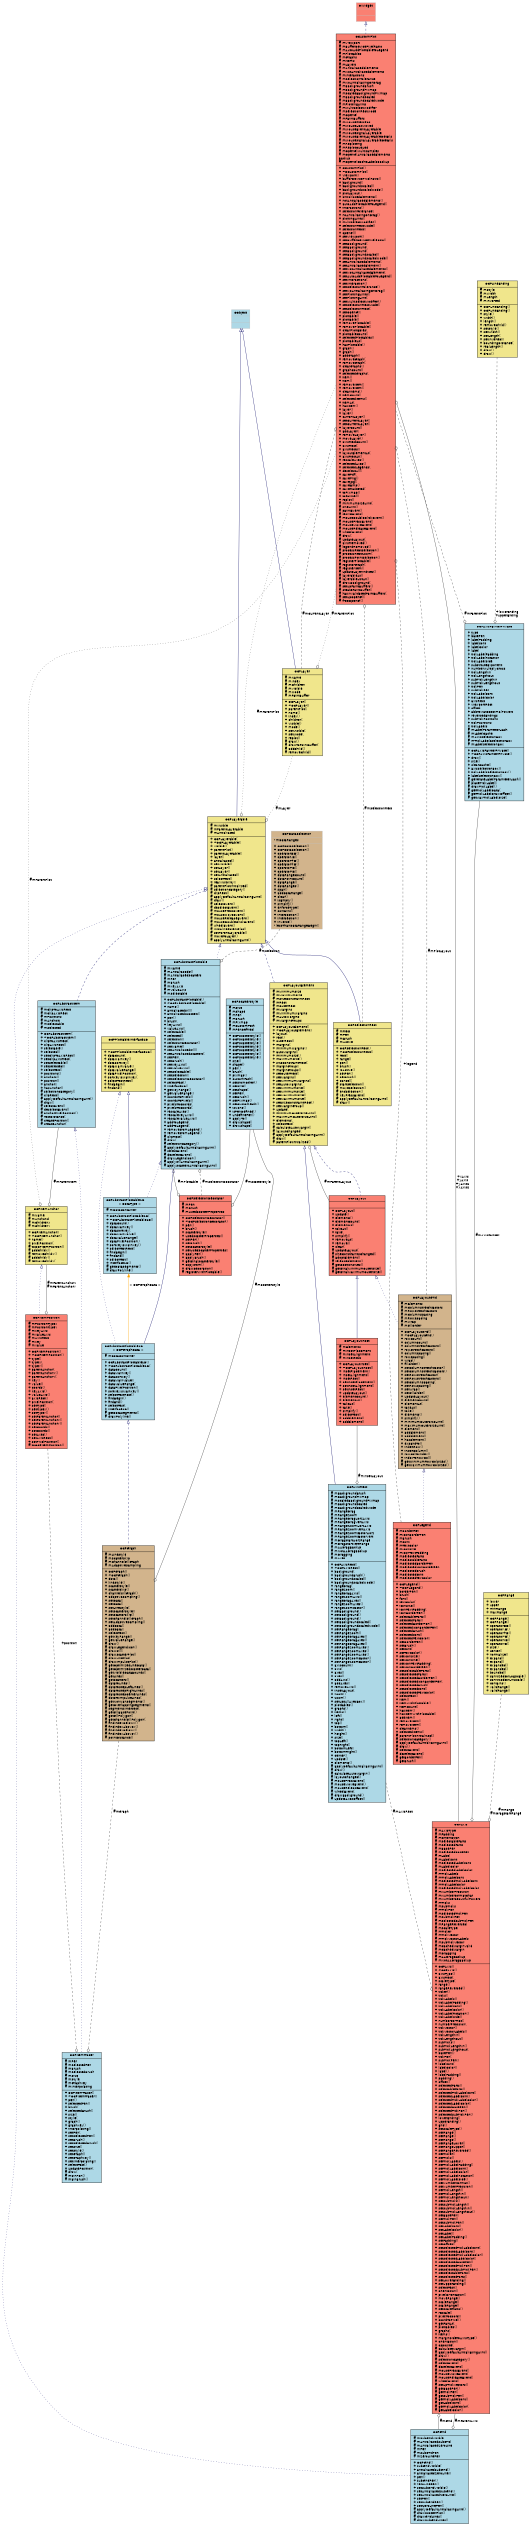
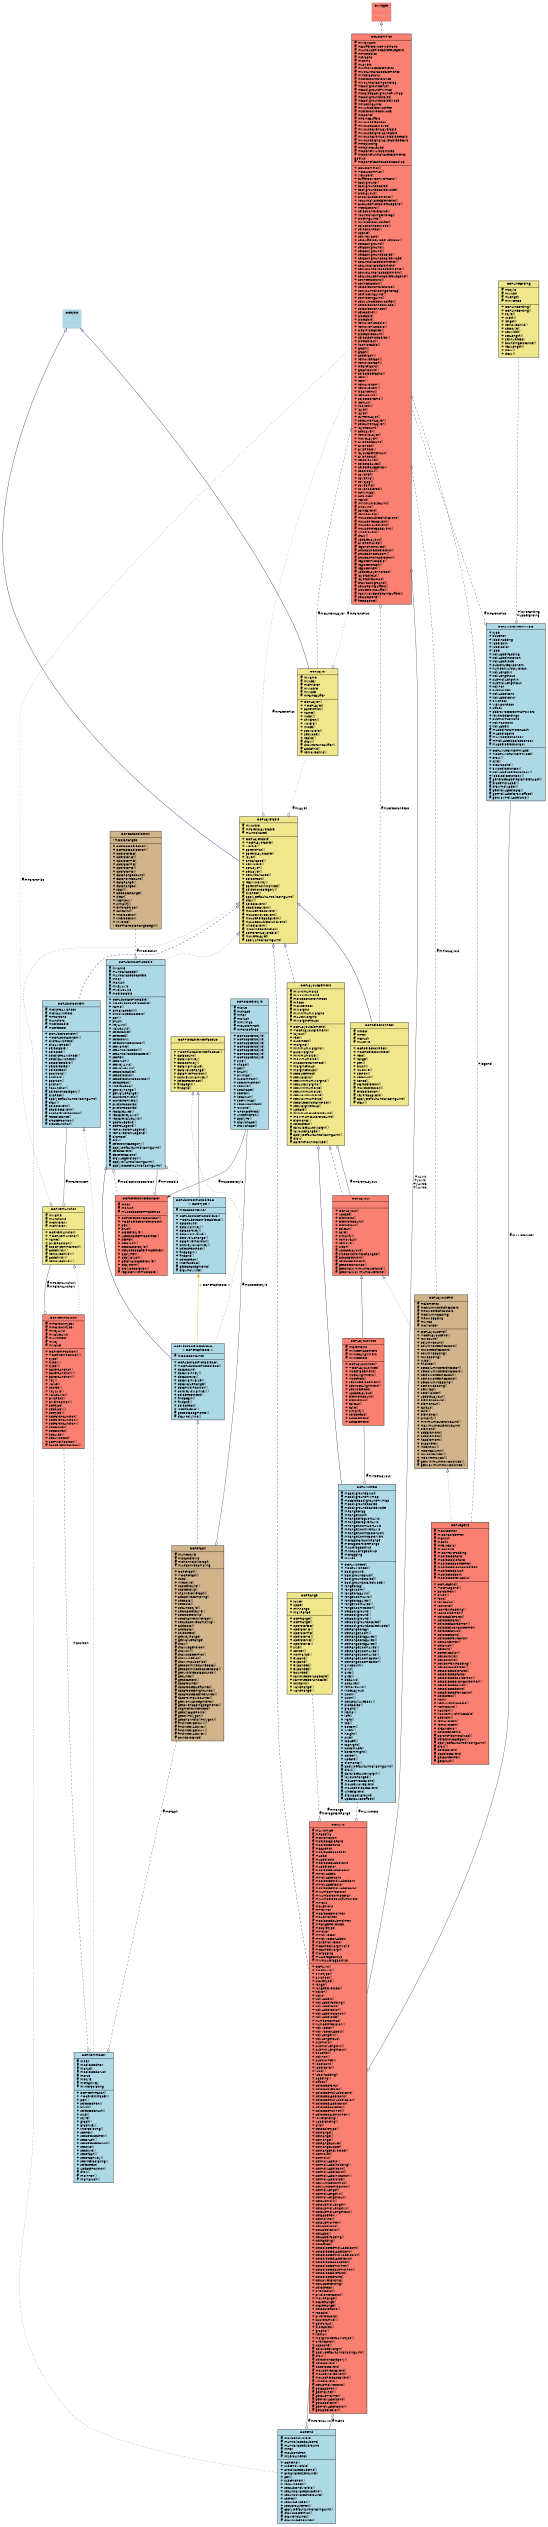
(297, 880) -> (136, 880)
(246, 1167) -> (219, 1174)
none -> (278, 1461)
